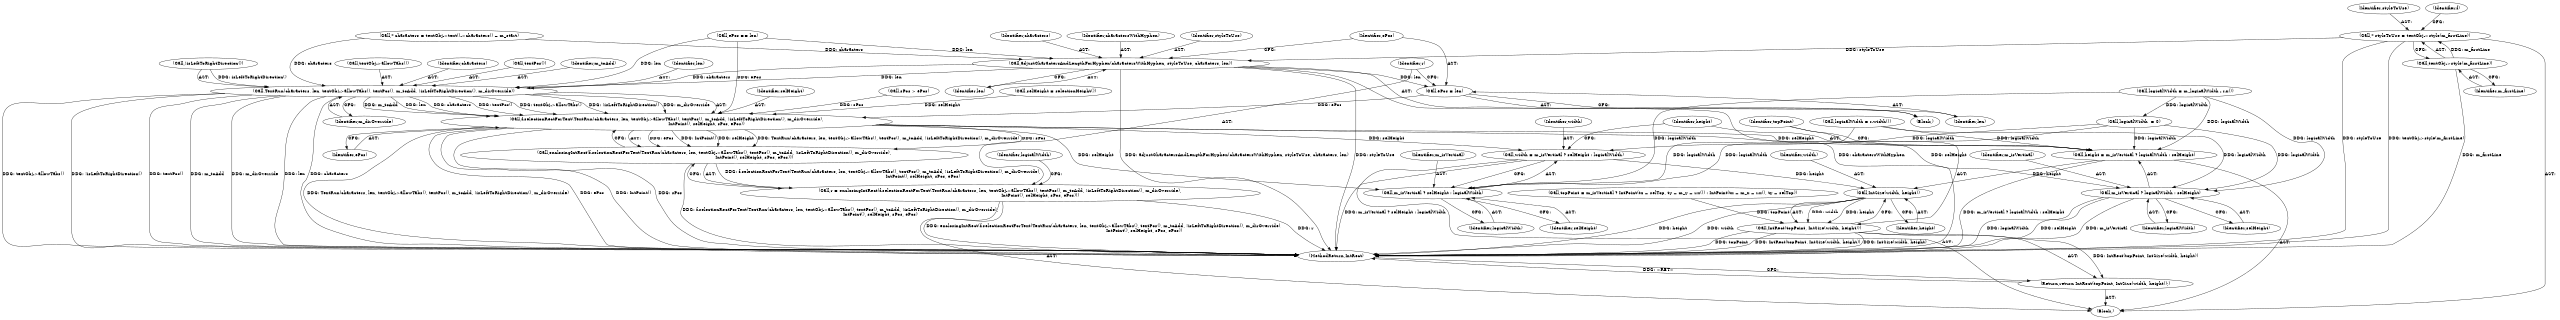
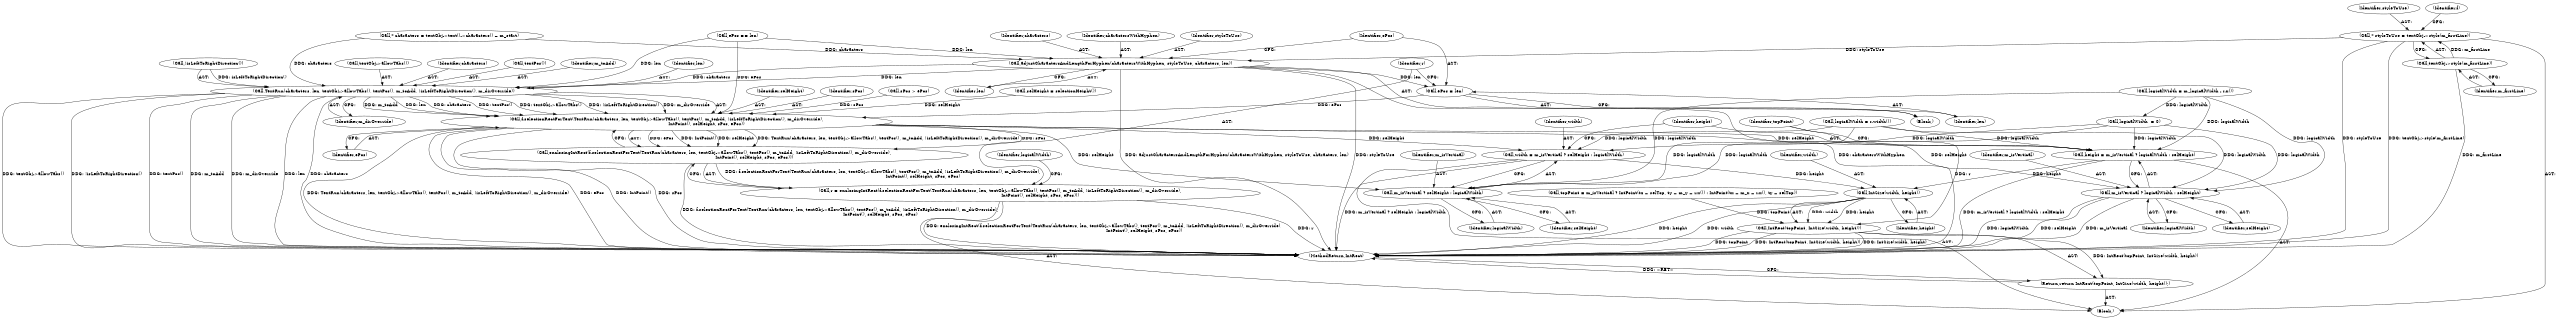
none -> (847, 91)
none -> (1705, 132)
(1963, 174) -> (1963, 174)
none -> (2129, 174)
(1872, 218) -> none
